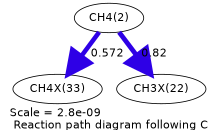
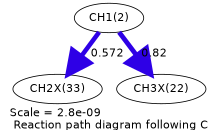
(109, 18) -> (109, 18)
(58, 89) -> (58, 89)
